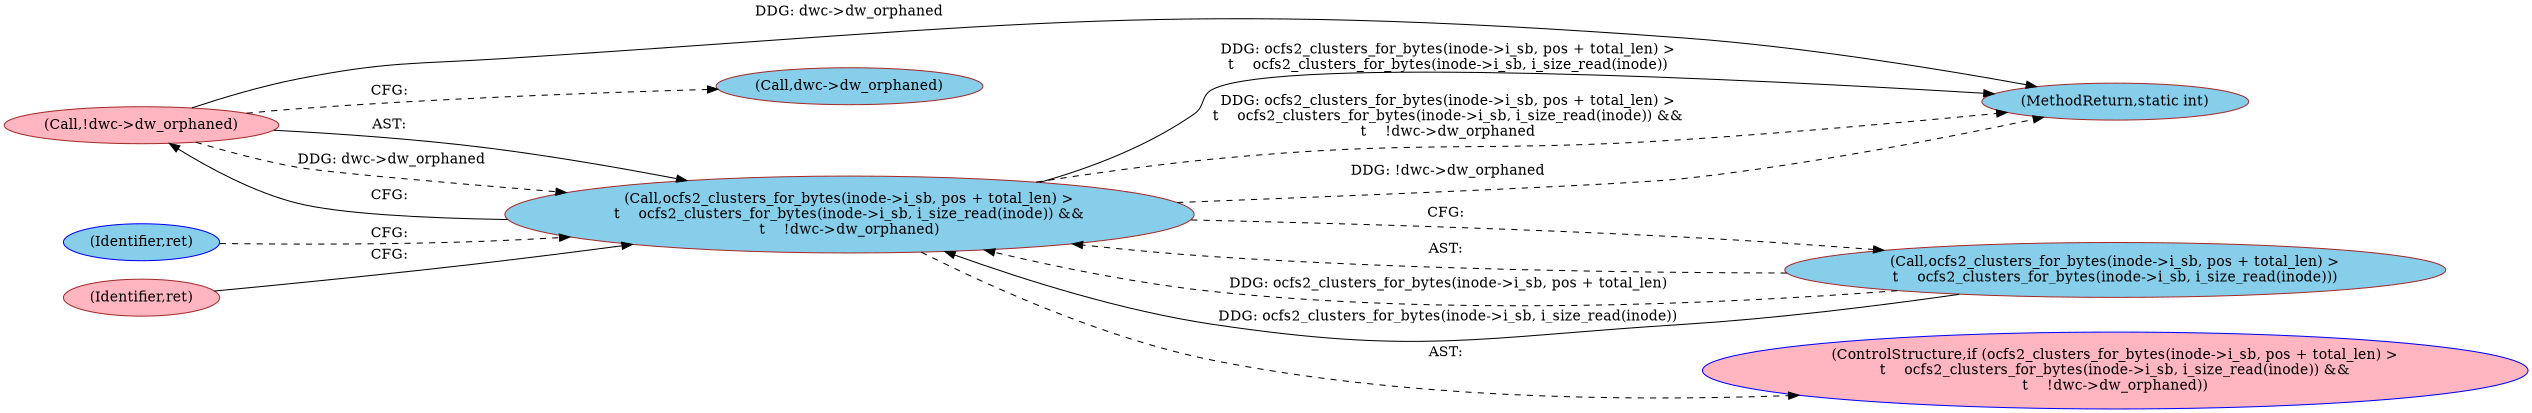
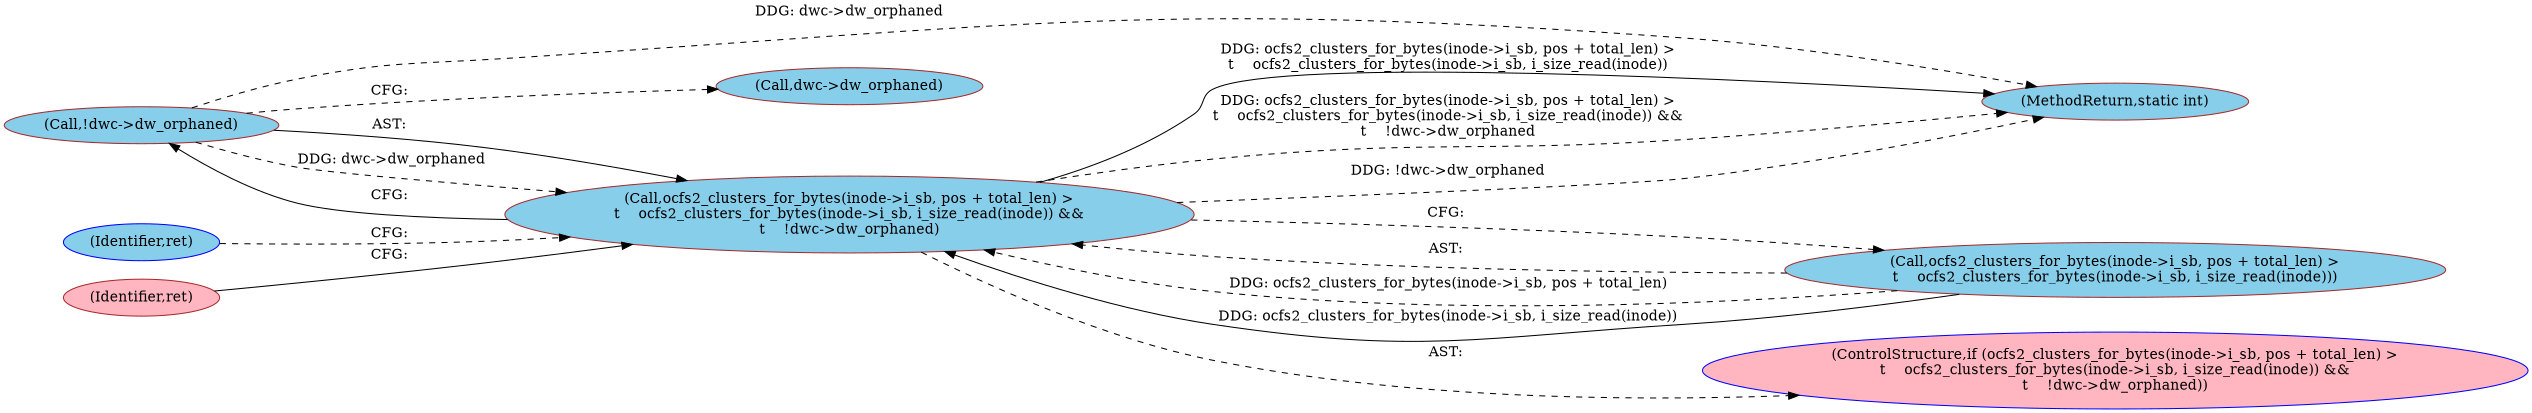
(1108, 21) -> (1108, 21)
(142, 125) -> (142, 125)
